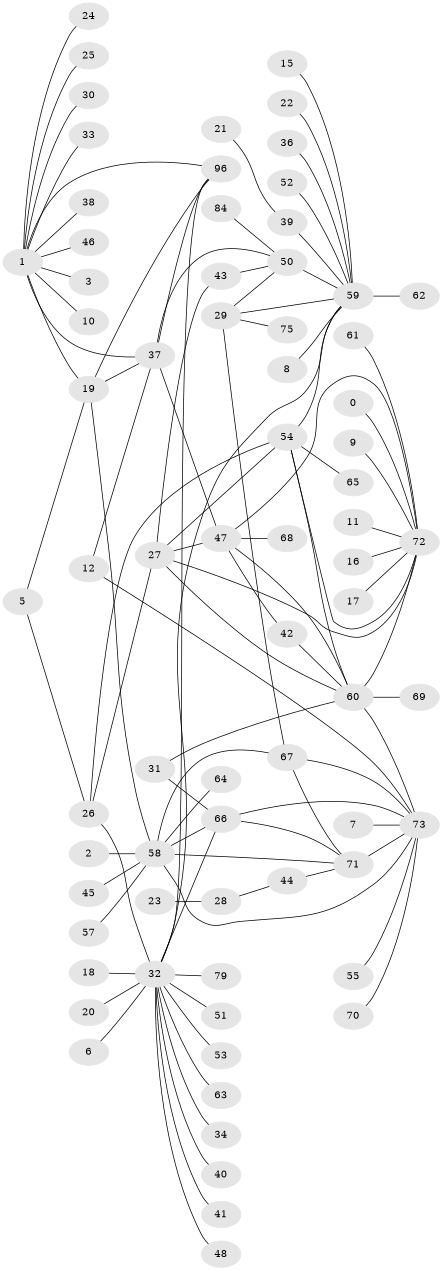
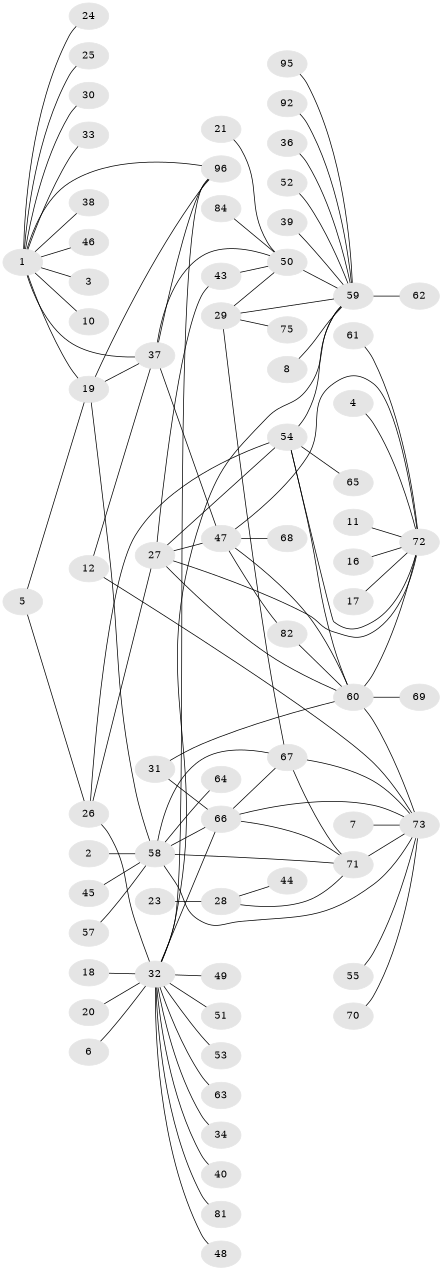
(287, 64) -> (287, 64)
(287, 104) -> (287, 104)
(254, 176) -> (254, 196)
(353, 403) -> (353, 403)
(353, 443) -> none
(287, 634) -> (287, 634)
none -> (254, 788)
(320, 873) -> (296, 904)
(221, 976) -> (221, 976)
(221, 1214) -> (221, 1214)
